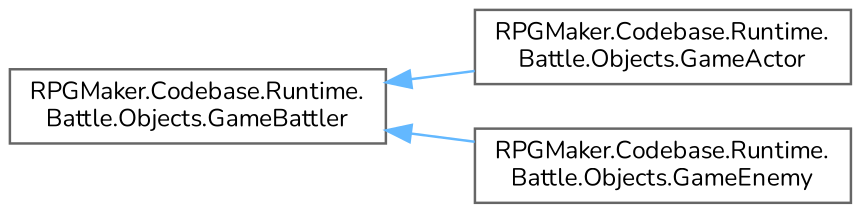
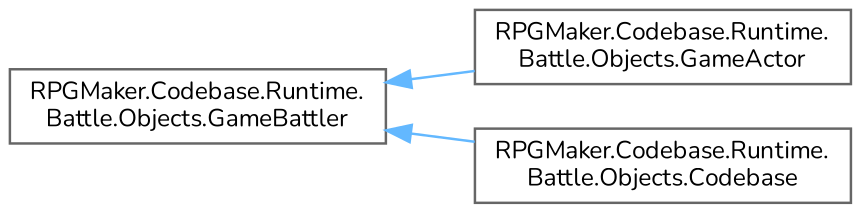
(663, 166) -> (663, 166)
